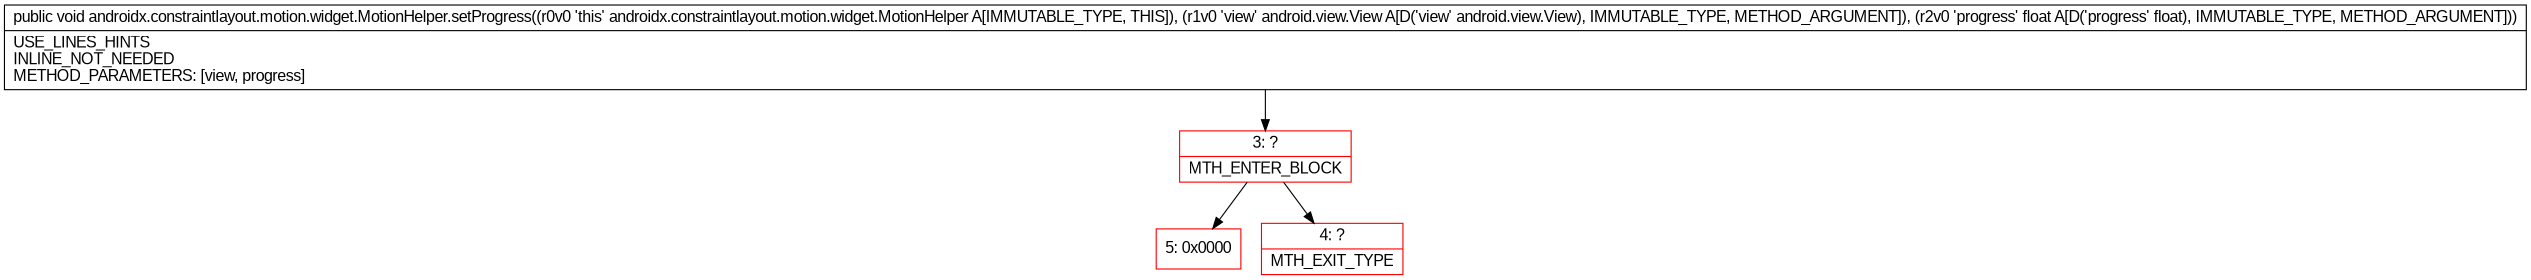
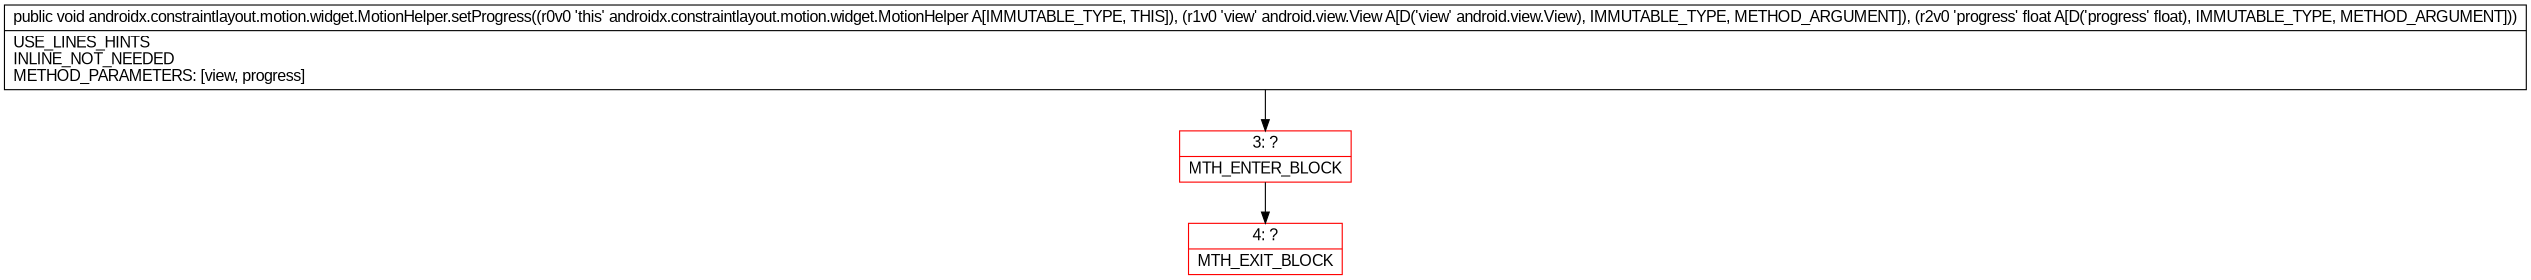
(1199, 249) -> none
(1332, 261) -> (1265, 261)
